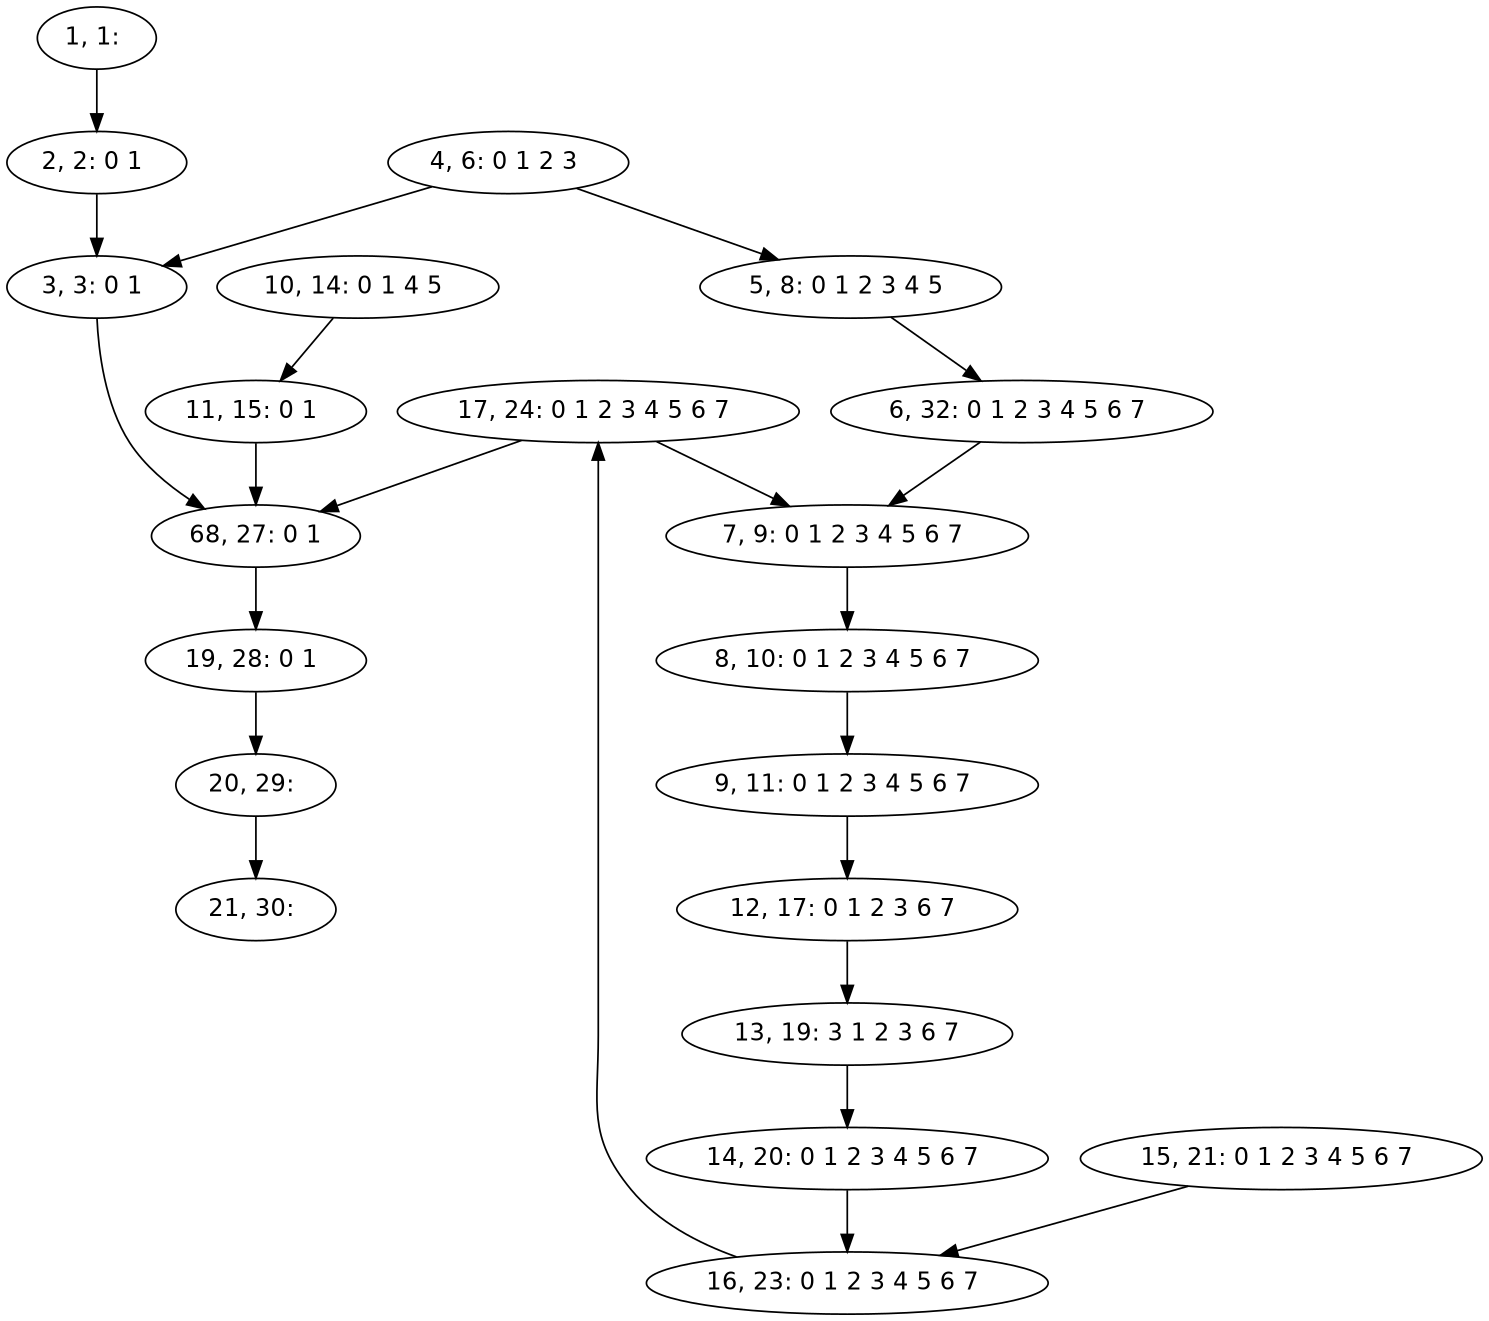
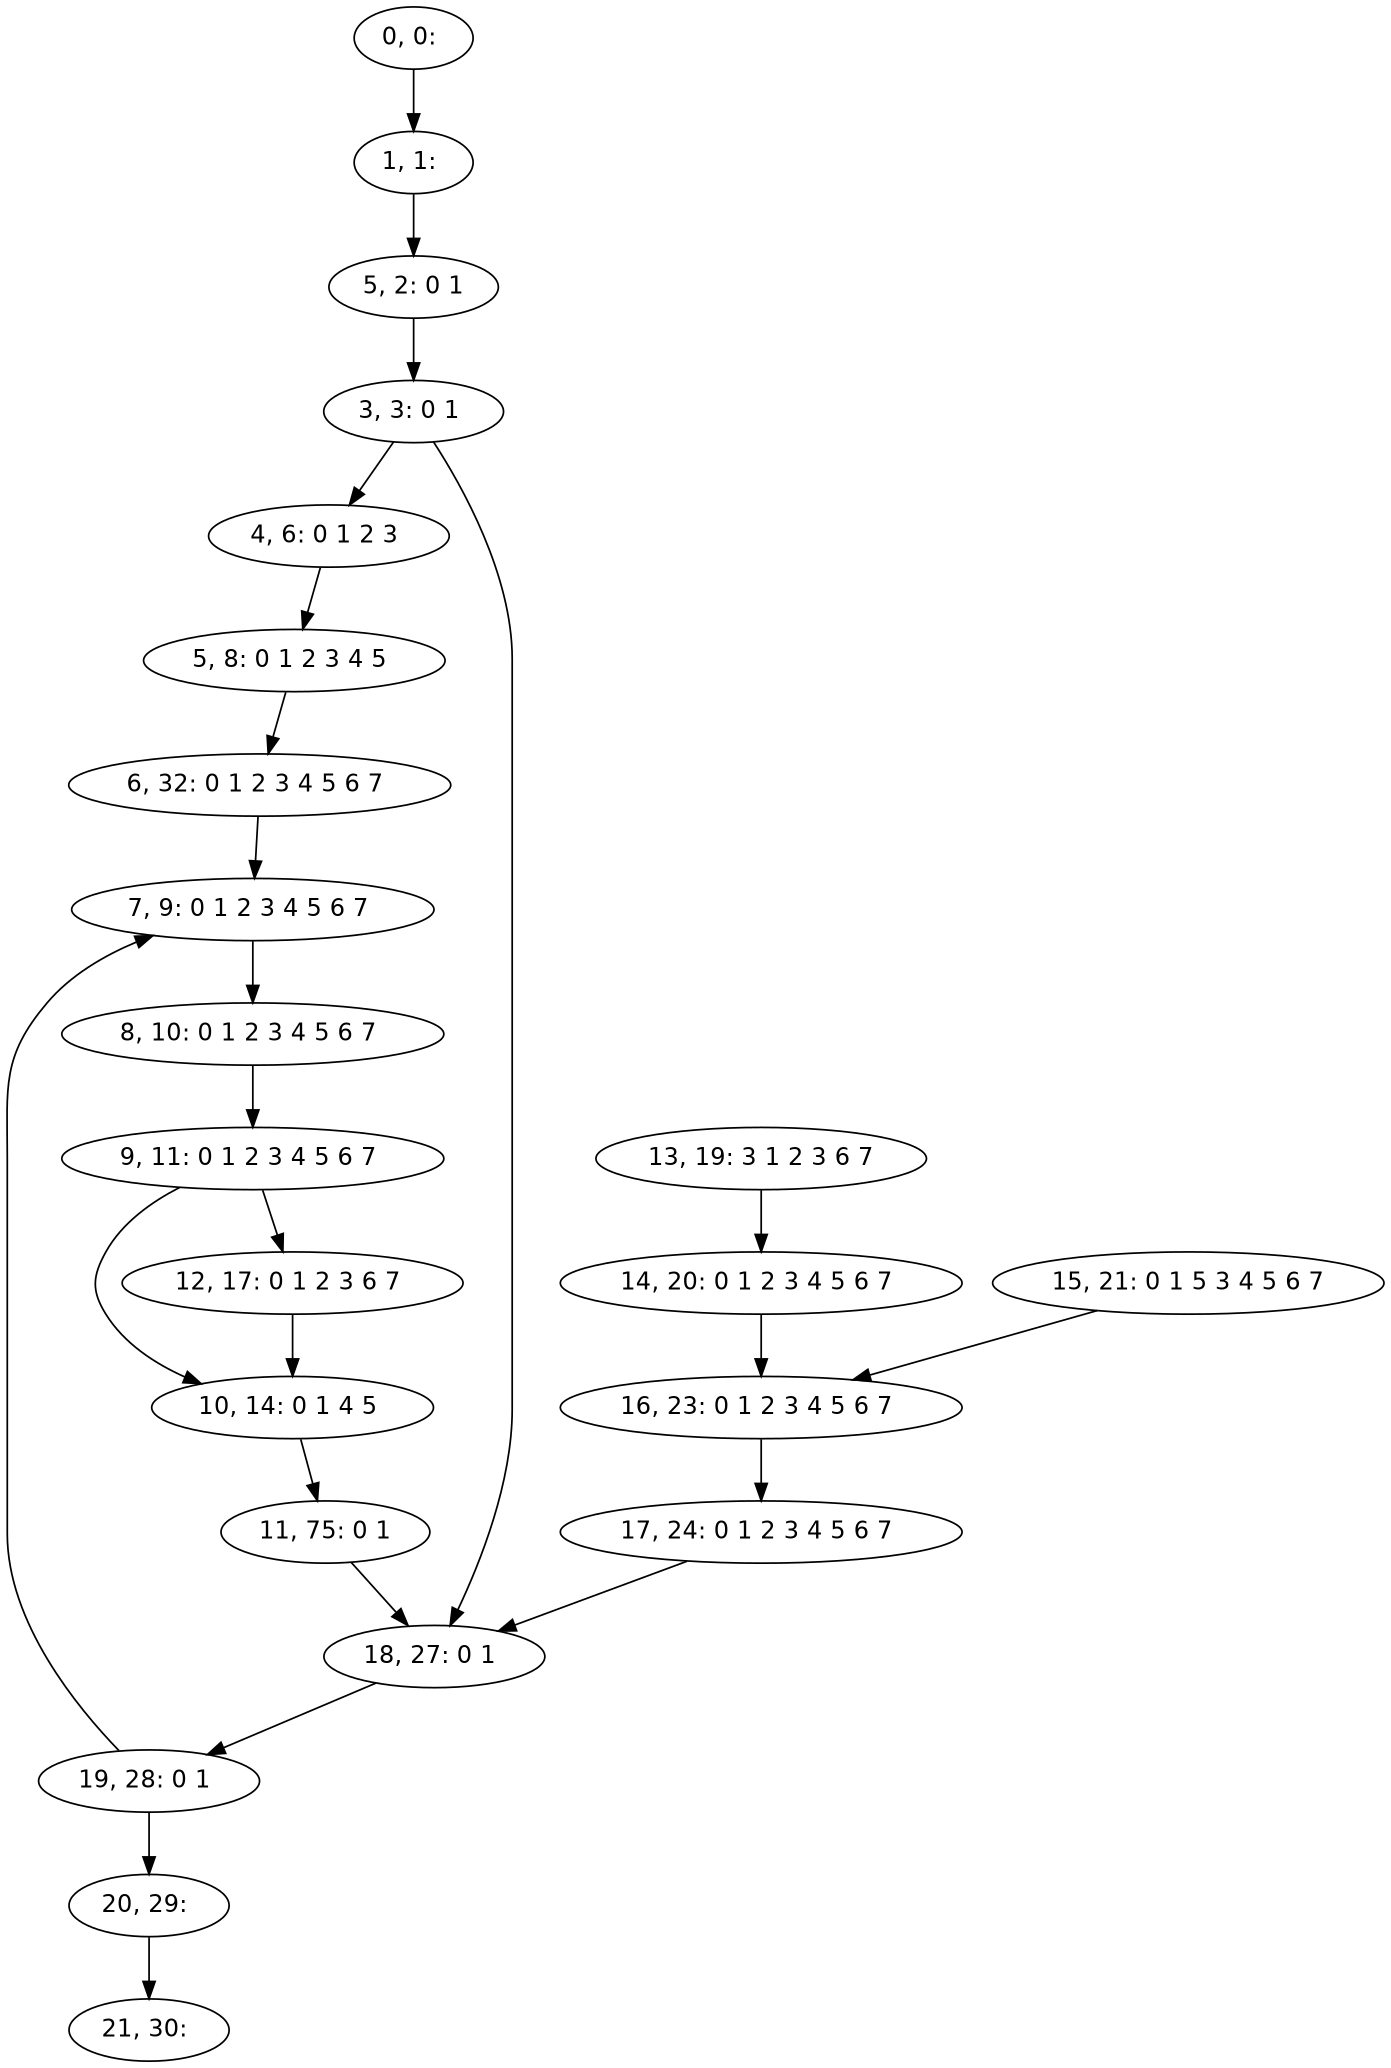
none -> (414, 38)
(97, 163) -> (414, 287)
(306, 224) -> (376, 466)
(256, 412) -> (325, 1532)
(715, 470) -> (7, 1333)
(256, 536) -> (434, 1657)
(847, 963) -> (293, 1337)
(1281, 1159) -> (1188, 1283)
none -> (95, 1285)
